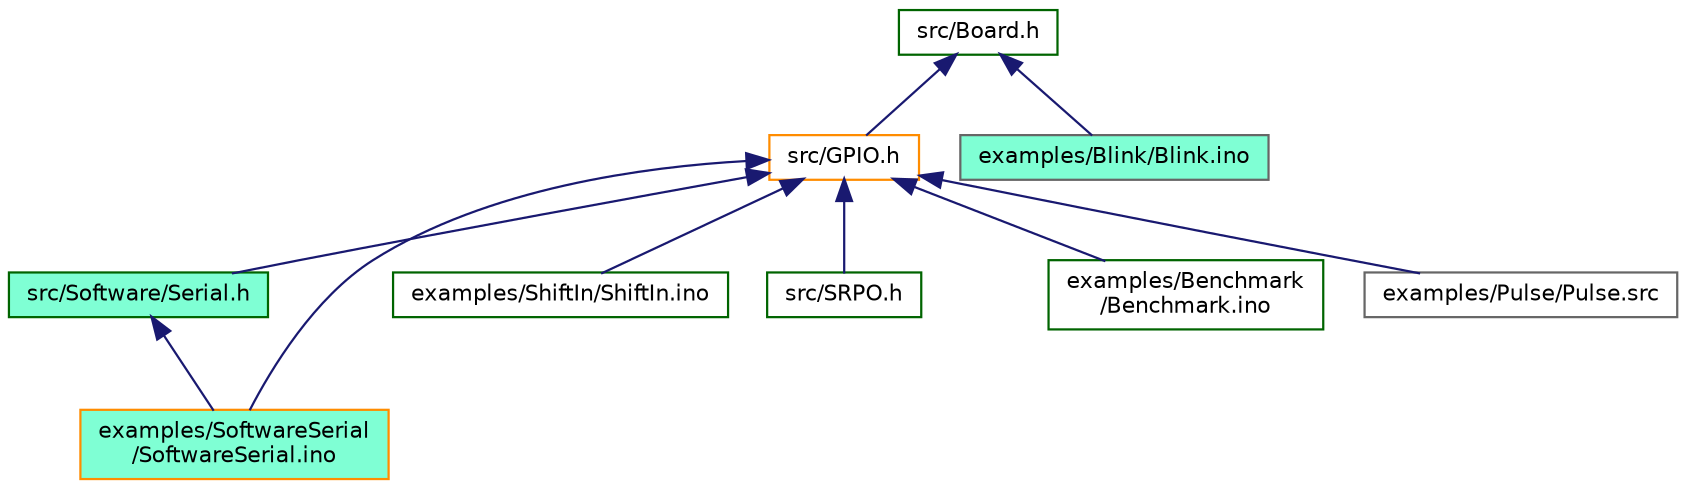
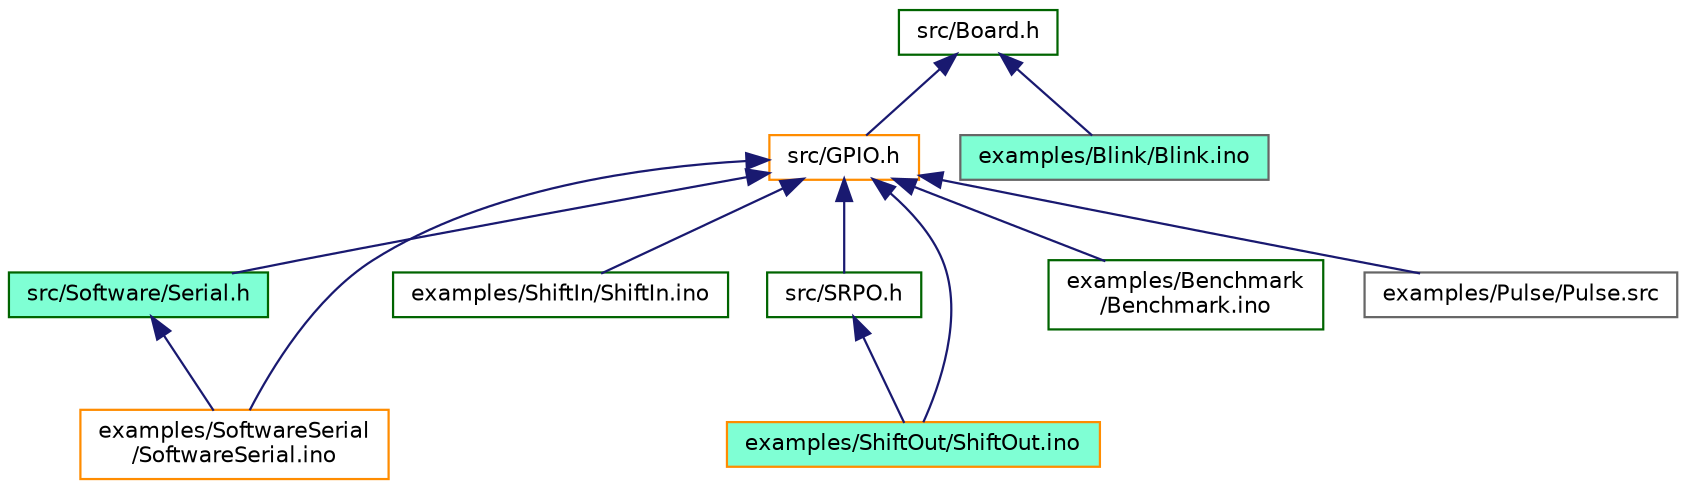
(234, 444) -> (234, 444)
none -> (913, 444)
